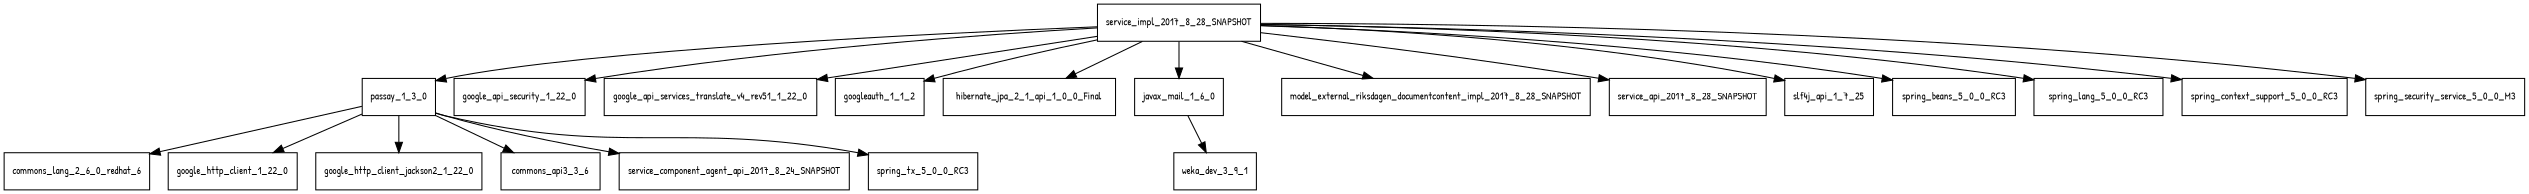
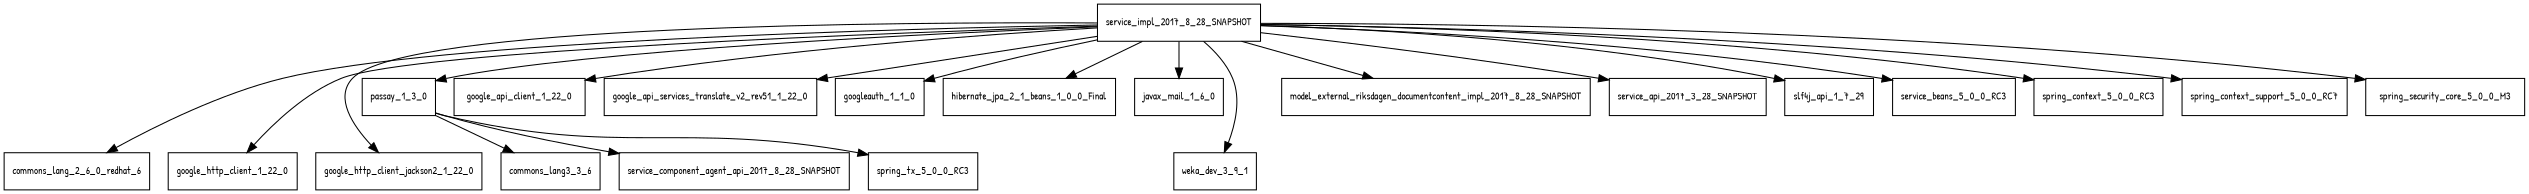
(520, 97) -> (520, 97)
(710, 97) -> (710, 97)
(880, 97) -> (880, 97)
(1029, 97) -> (1029, 97)
(1688, 97) -> (1688, 97)
(1829, 97) -> (1829, 97)
(1954, 97) -> (1954, 97)
(2098, 97) -> (2098, 97)
(2265, 97) -> (2265, 97)
(2445, 97) -> (2445, 97)
(261, 129) -> (350, 66)
(399, 129) -> (684, 30)
(1195, 130) -> (1235, 87)
(322, 131) -> (447, 61)
(551, 171) -> (551, 171)
(734, 171) -> (734, 171)
